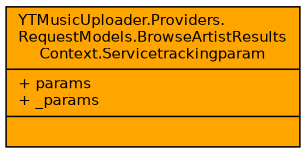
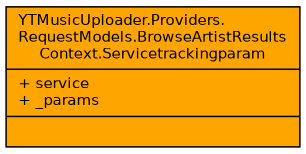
(56, 84) -> (54, 84)
